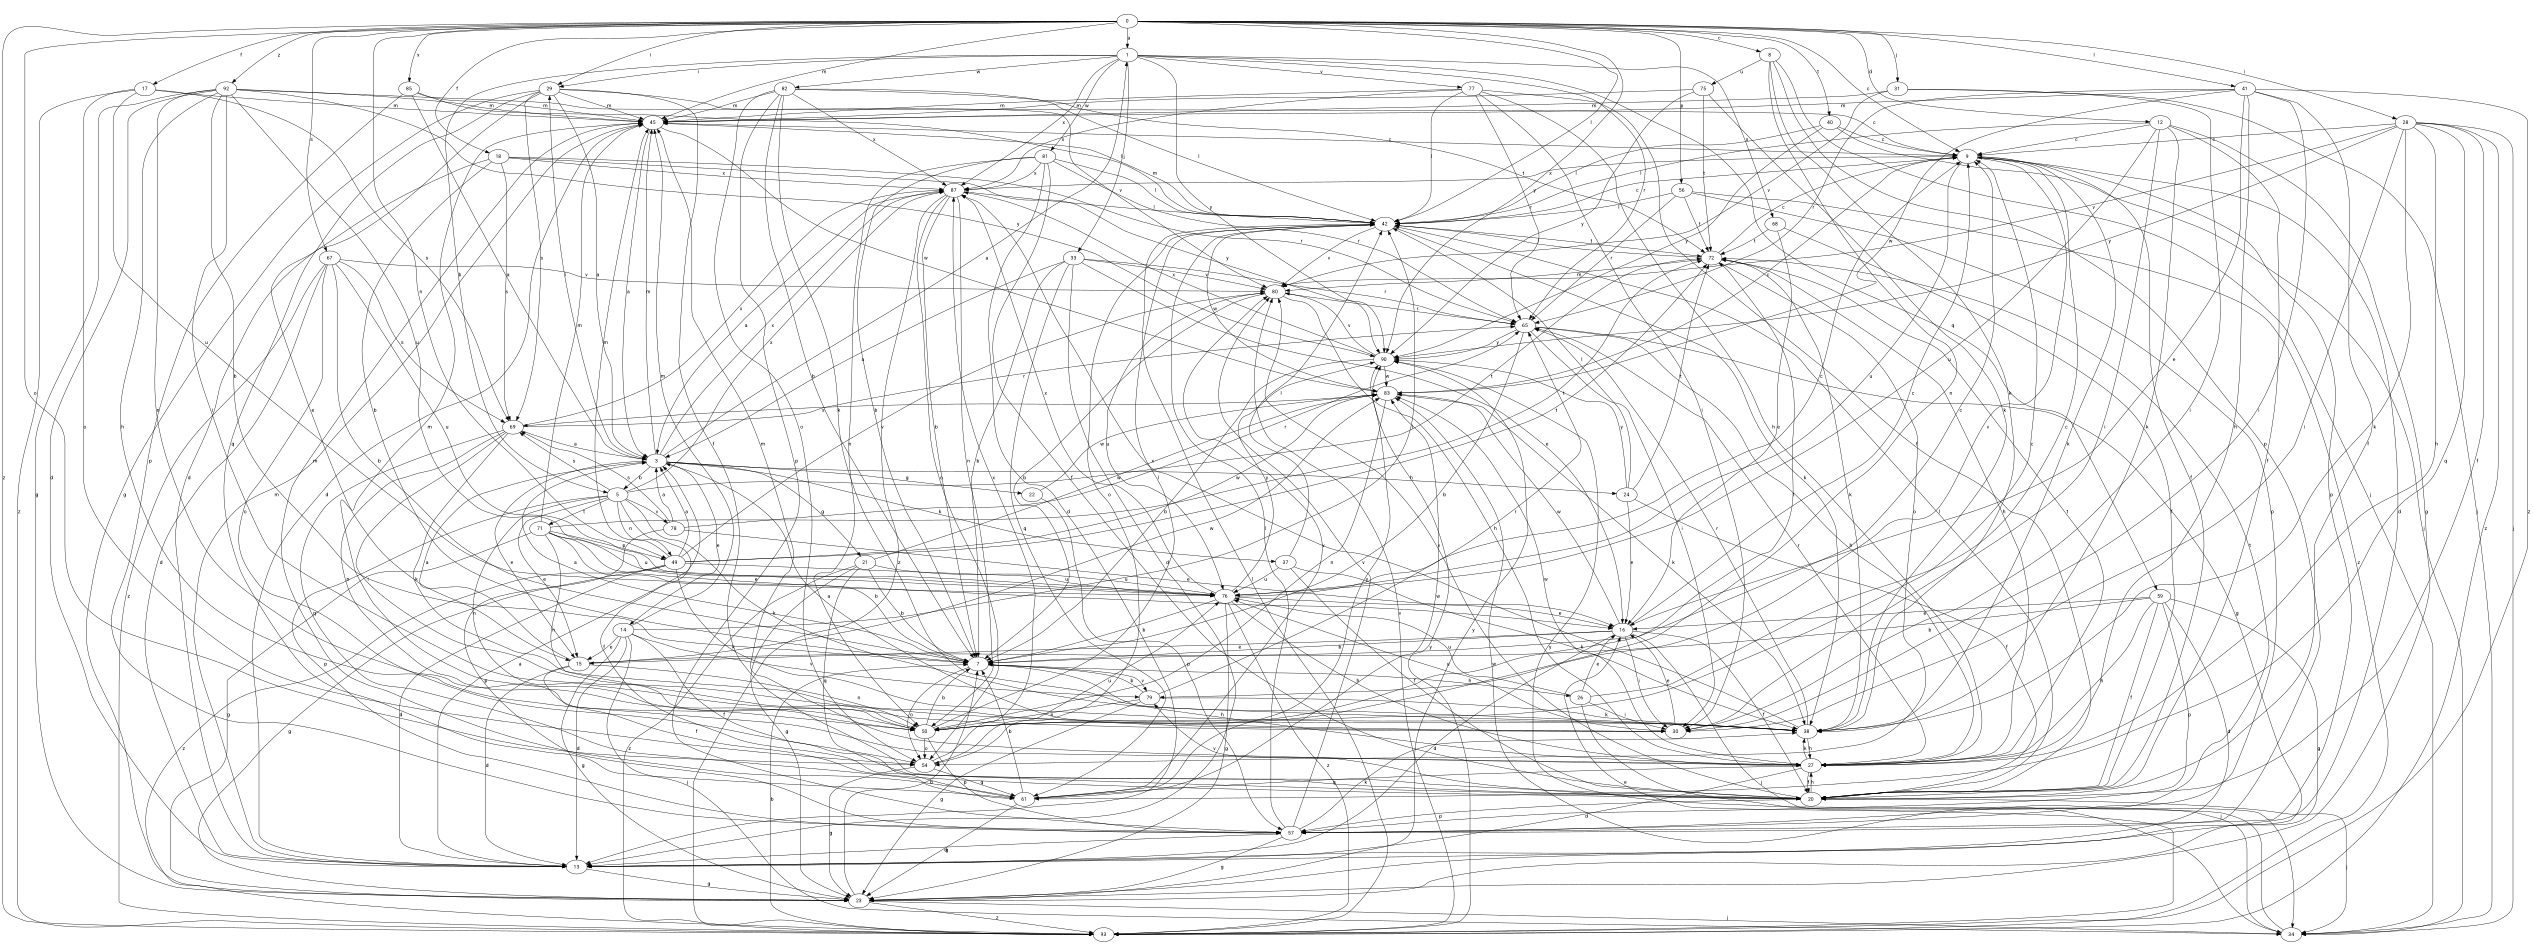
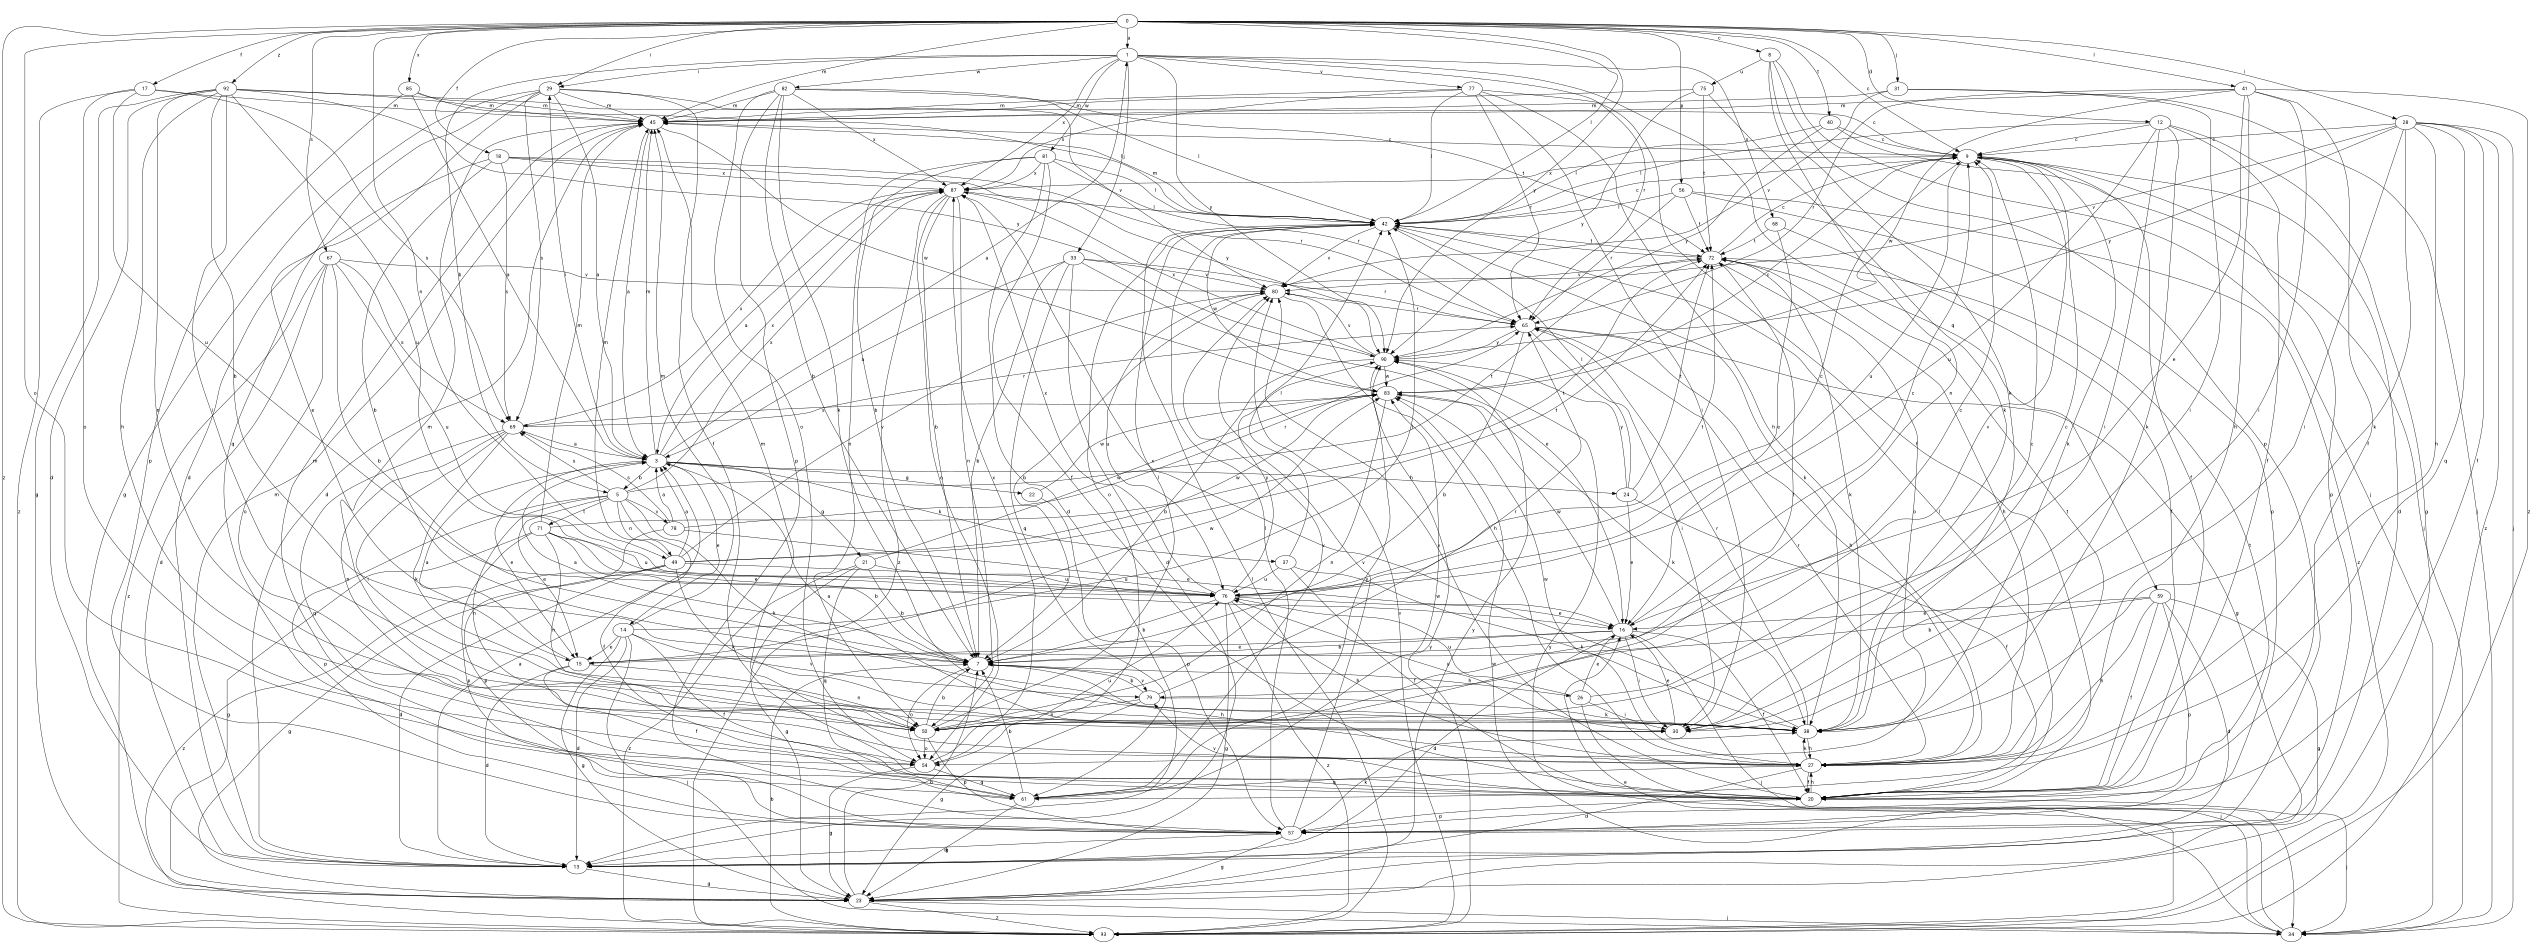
(1579, 275) -> (1579, 275)
none -> (1559, 509)
(603, 543) -> (758, 803)
